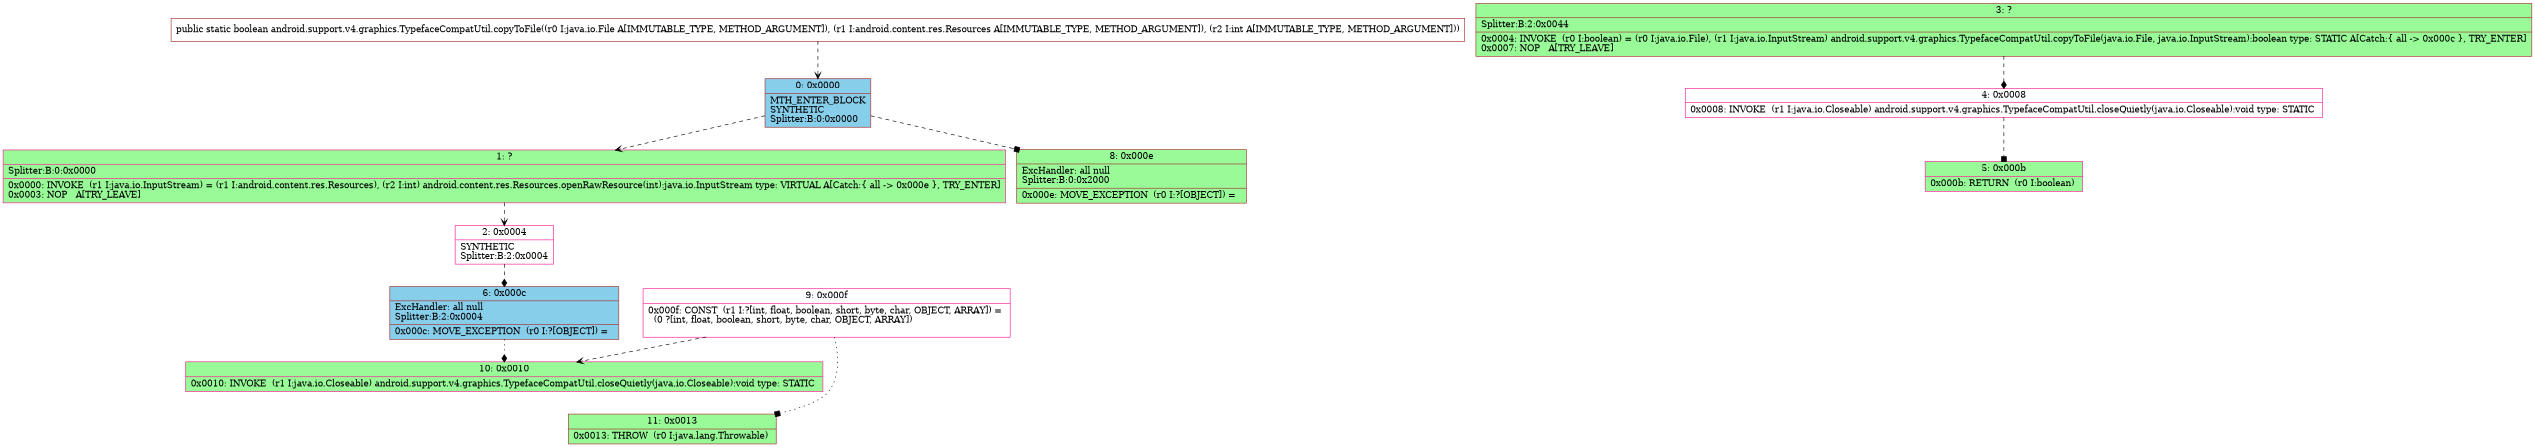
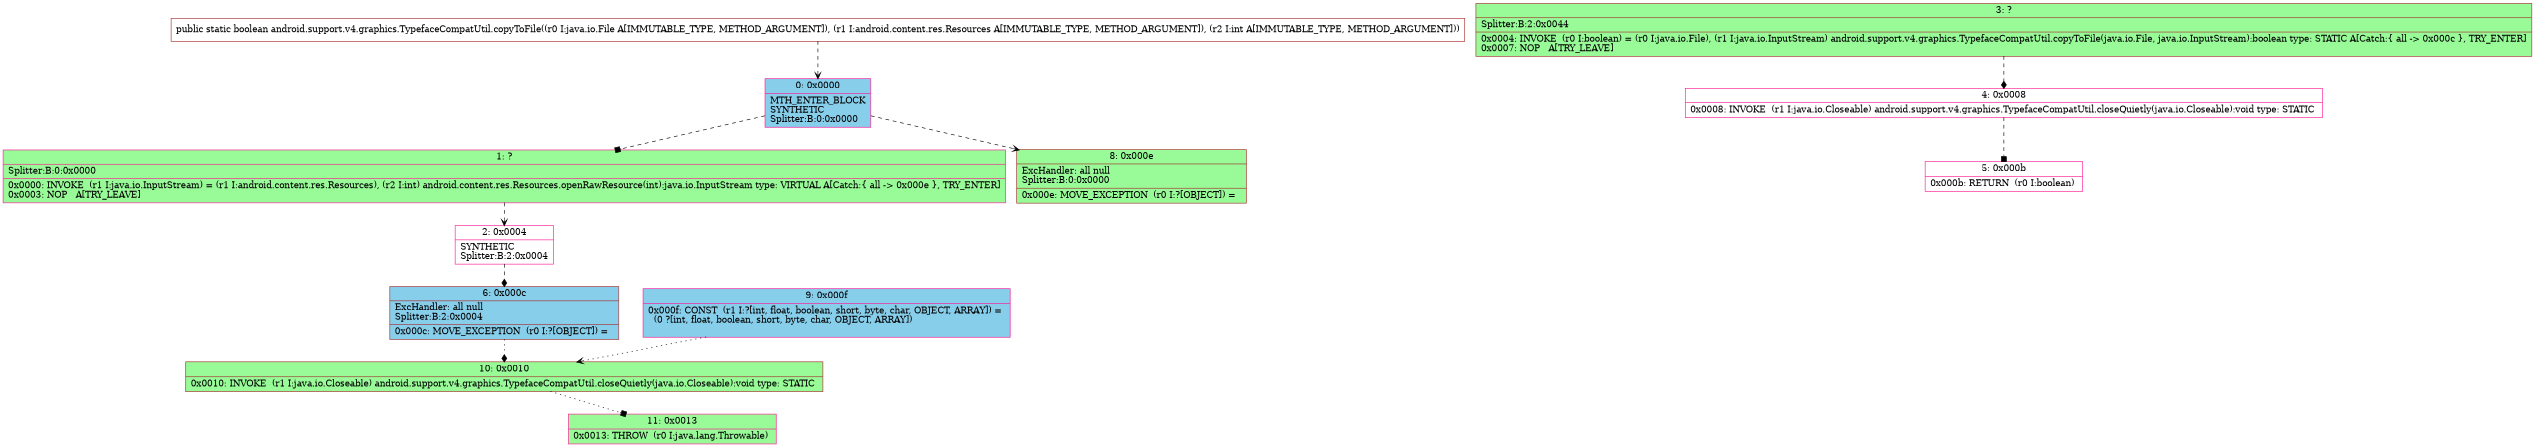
(818, 103) -> (818, 103)
(693, 132) -> (693, 132)
(942, 132) -> (942, 132)
(2004, 176) -> (2004, 176)
(1066, 180) -> (1066, 180)
(827, 313) -> (827, 313)
(644, 349) -> (644, 349)
(504, 377) -> (504, 377)
(830, 390) -> (585, 402)
(672, 429) -> (672, 429)
